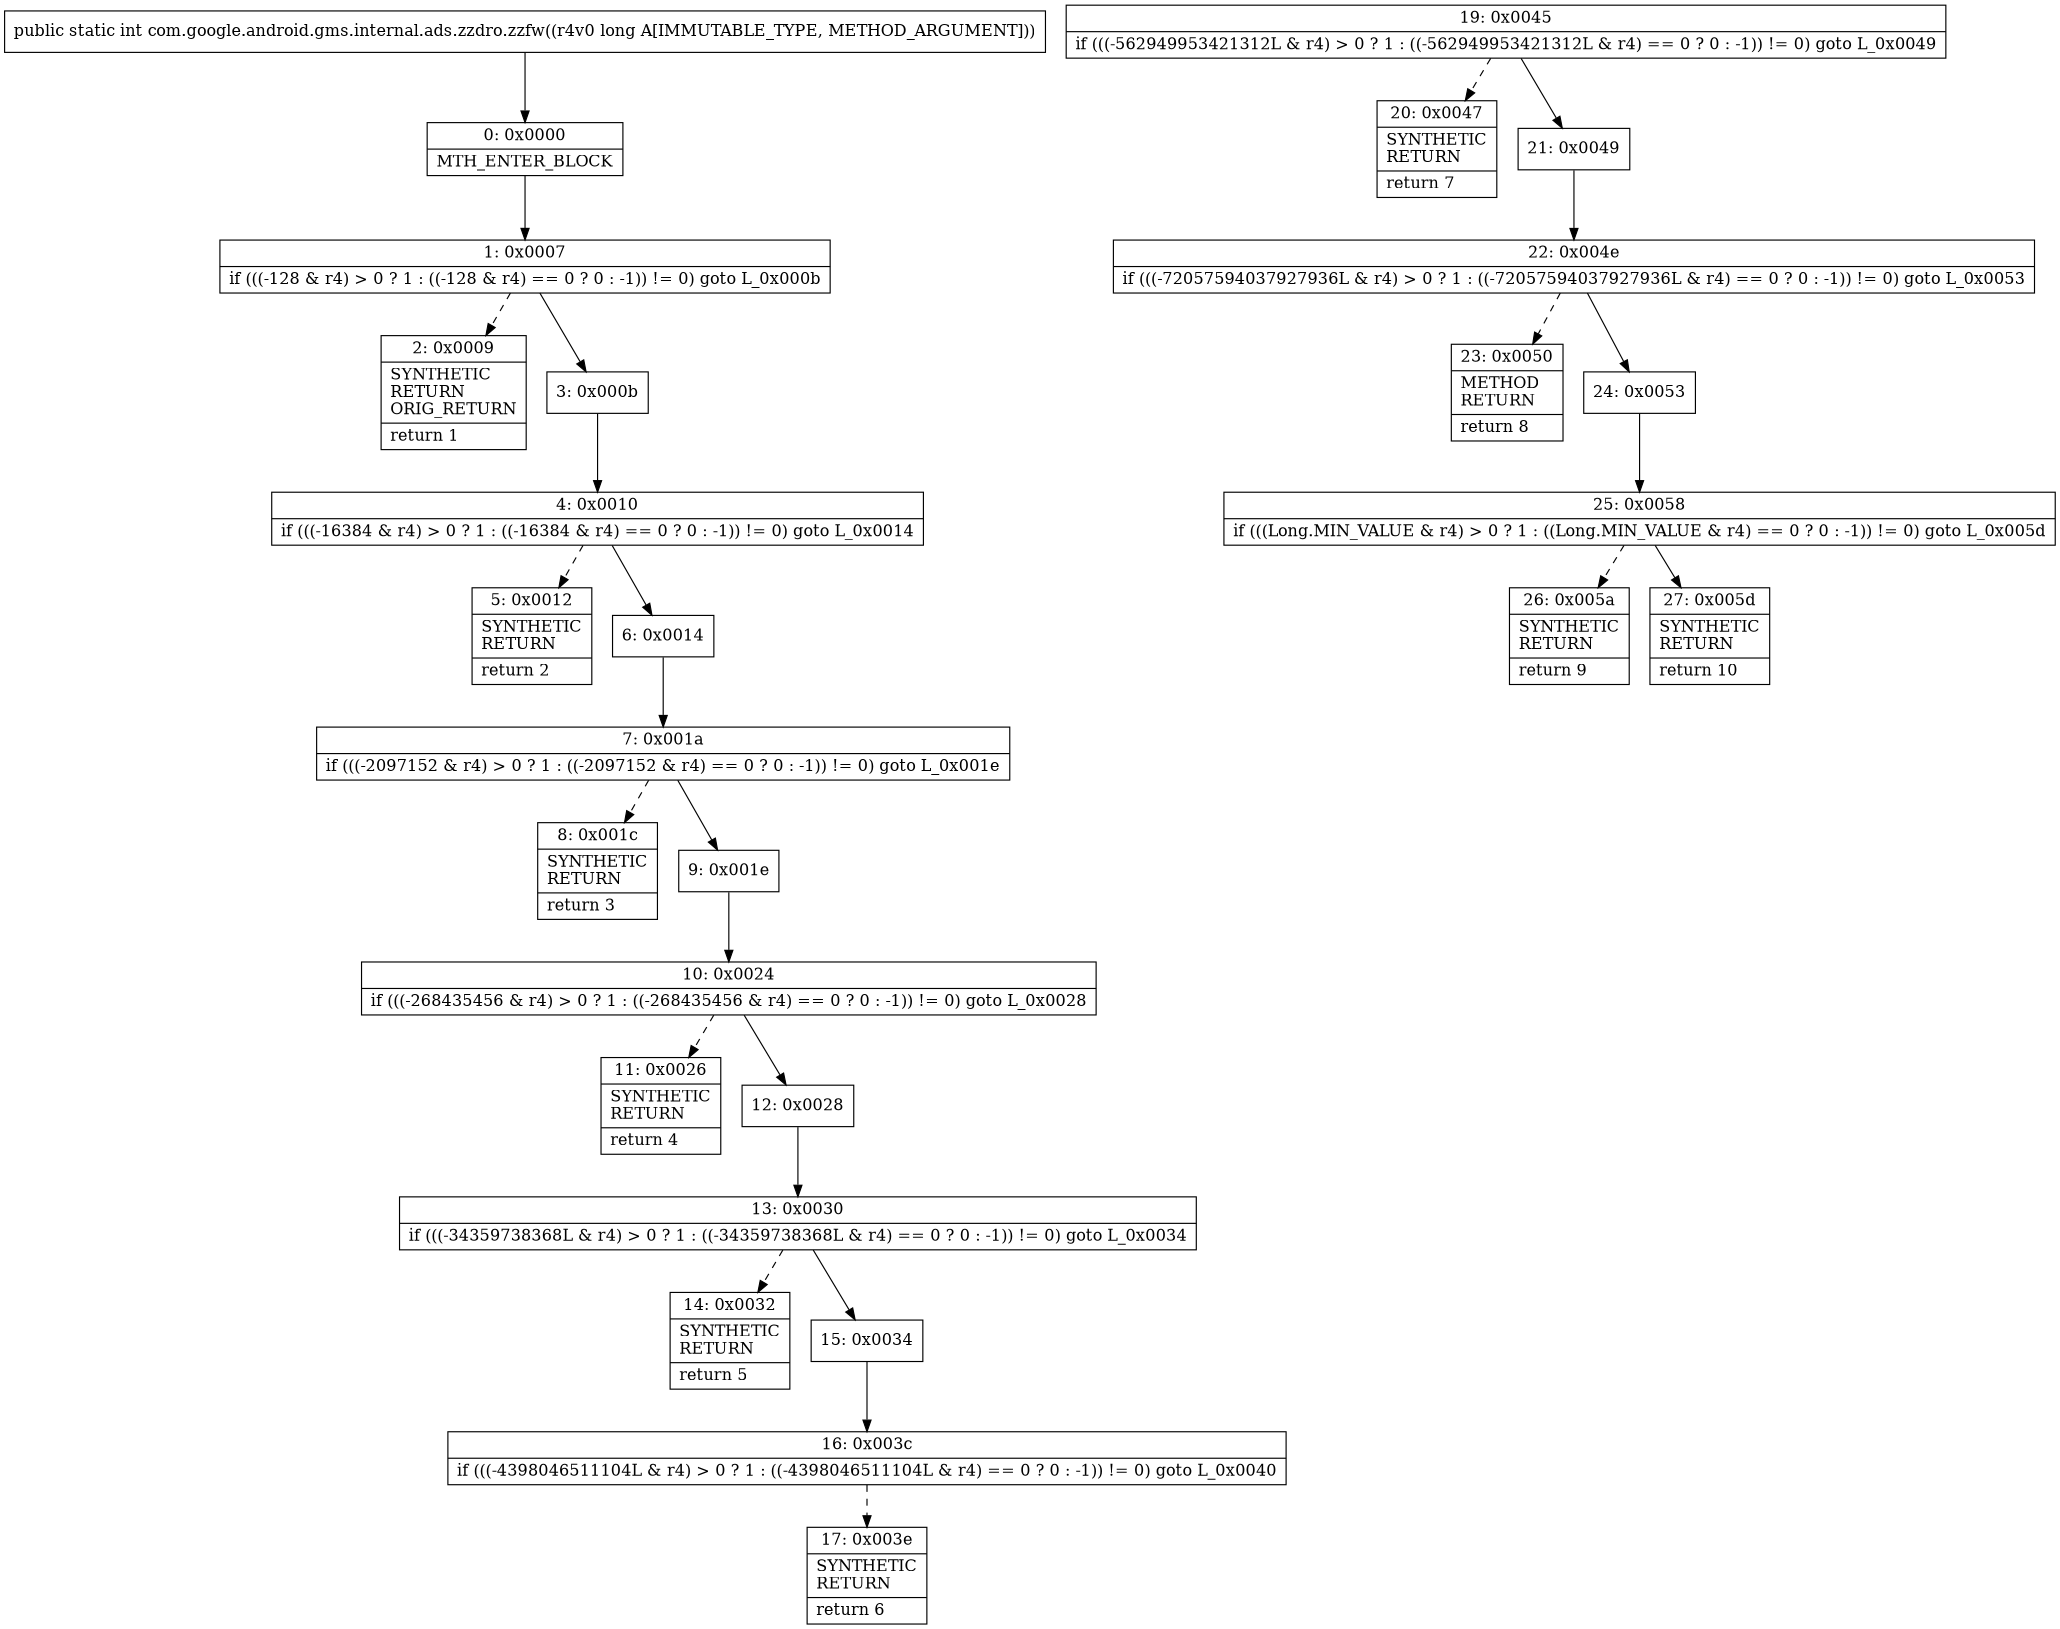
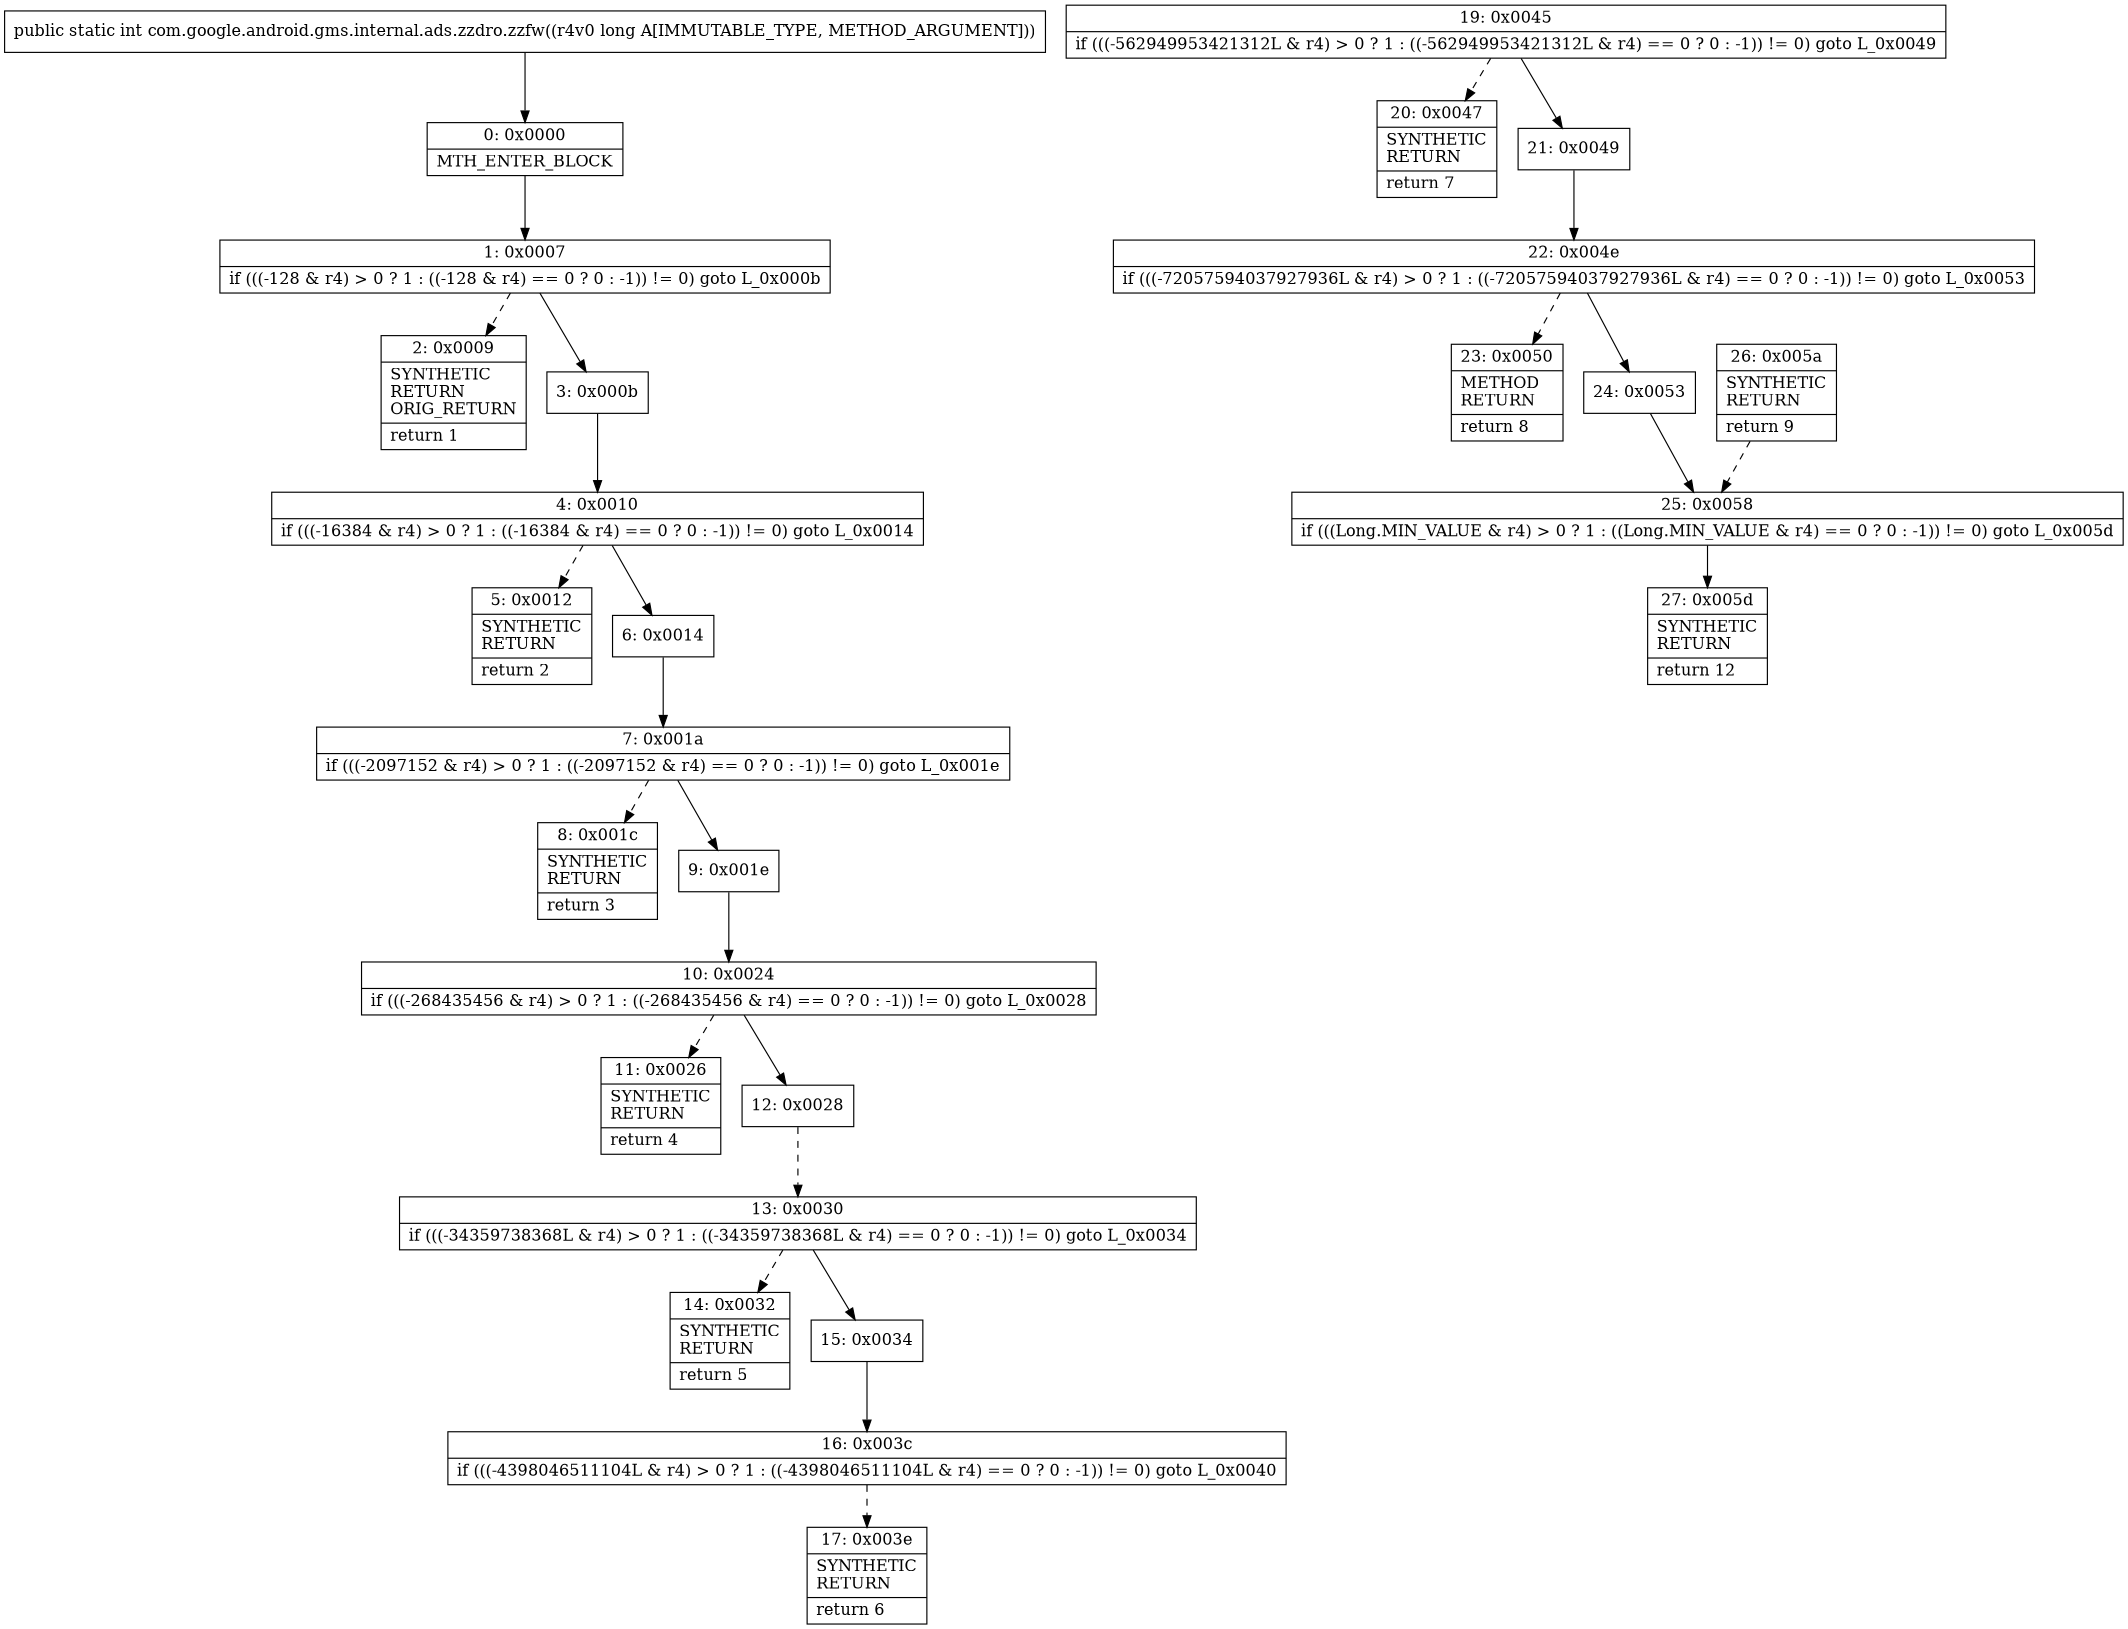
(1614, 562) -> (1739, 462)
(1699, 671) -> (1697, 671)
(798, 1156) -> (798, 1156)
